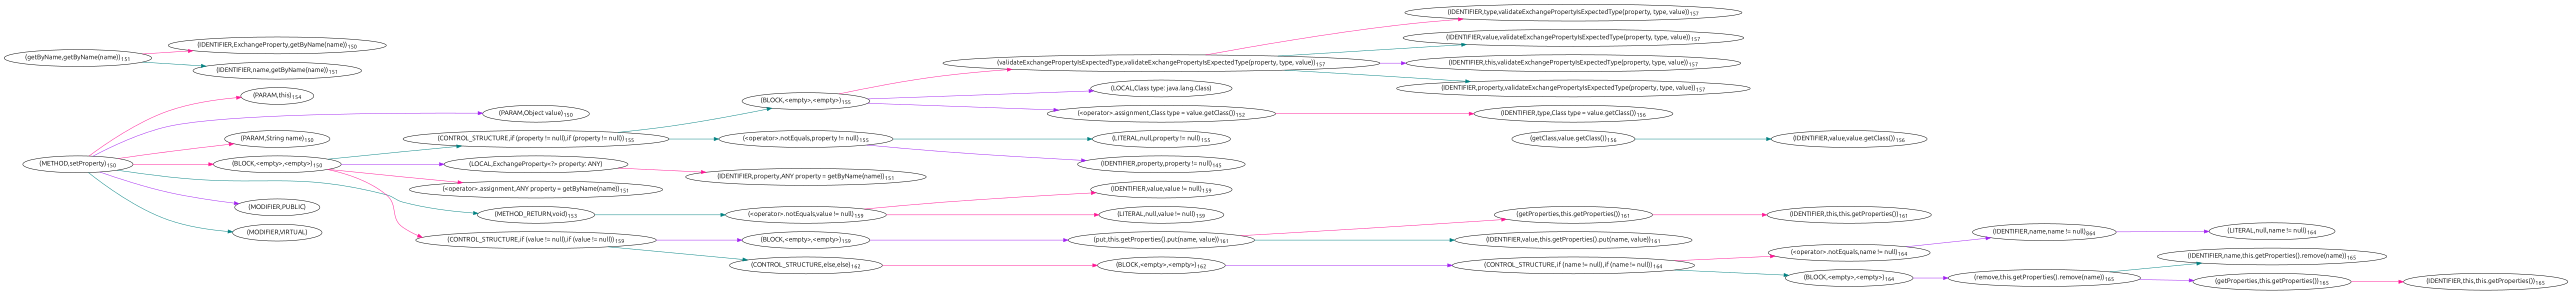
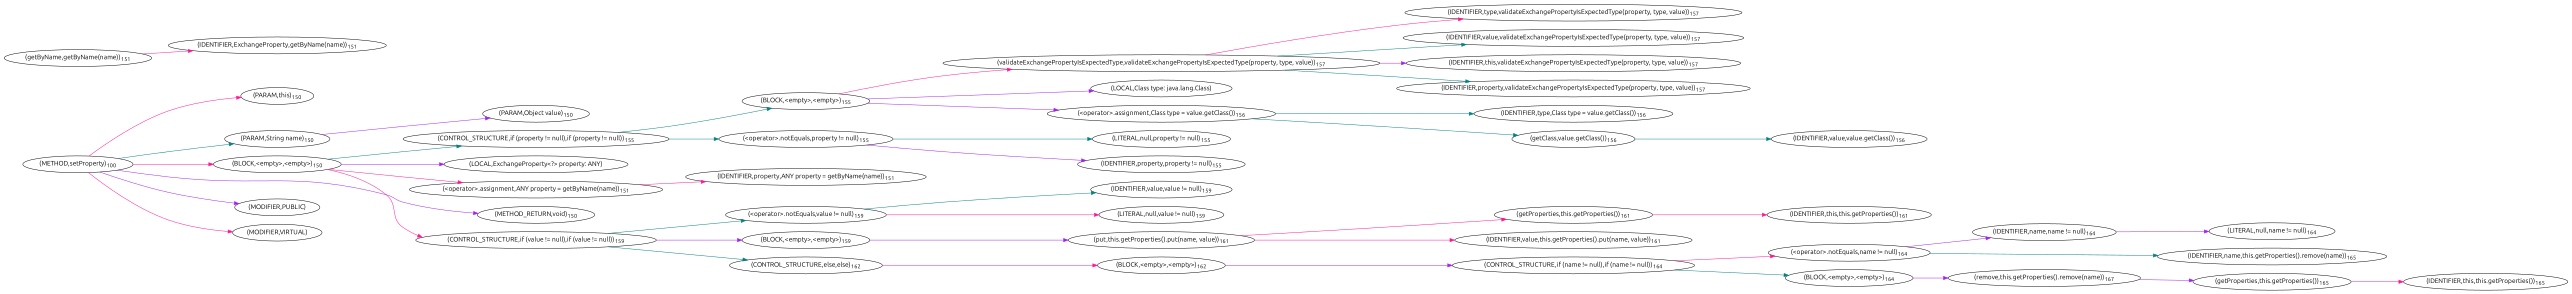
(352, 45) -> (352, 45)
(277, 71) -> none
(297, 95) -> (297, 95)
(1240, 113) -> (1240, 113)
(1372, 114) -> (1372, 114)
(282, 116) -> (404, 126)
none -> (1383, 127)
(174, 151) -> (174, 151)
(112, 164) -> (112, 164)
(1217, 164) -> (1217, 164)
(660, 170) -> (670, 183)
(297, 181) -> (297, 181)
(978, 200) -> (978, 200)
(153, 214) -> (153, 214)
(573, 214) -> (573, 214)
(658, 215) -> (675, 227)
(2091, 231) -> (2091, 231)
(1352, 240) -> (1352, 240)
(2153, 268) -> (2041, 254)
(2110, 277) -> (2110, 277)
